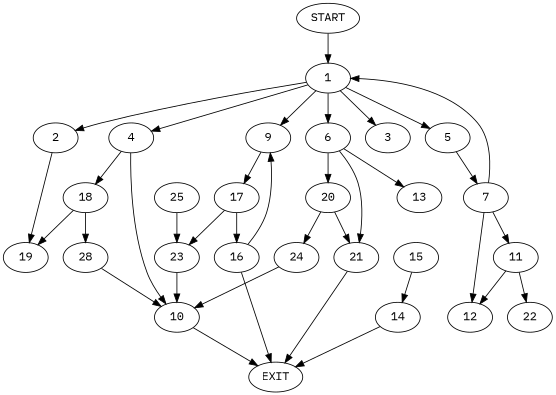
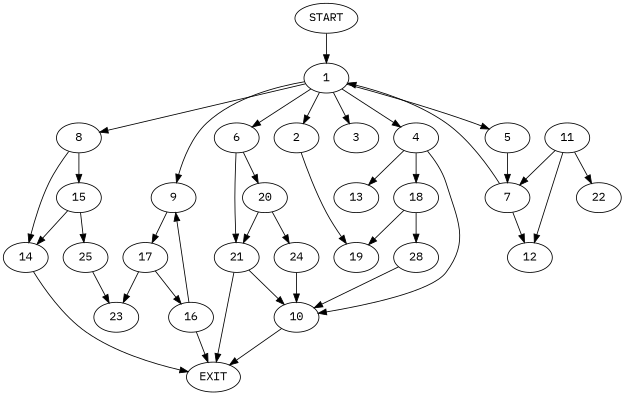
none -> (79, 138)
(370, 166) -> (389, 165)
none -> (82, 223)
(499, 224) -> (540, 165)
(177, 283) -> (264, 284)
